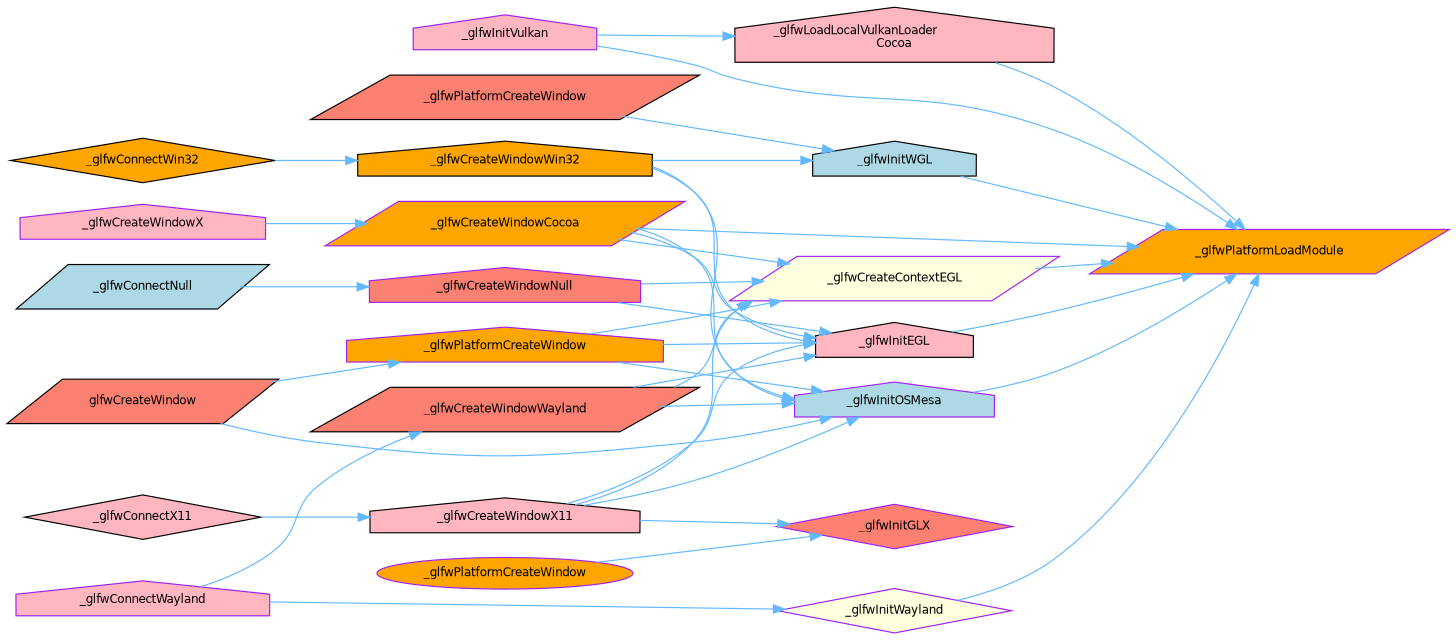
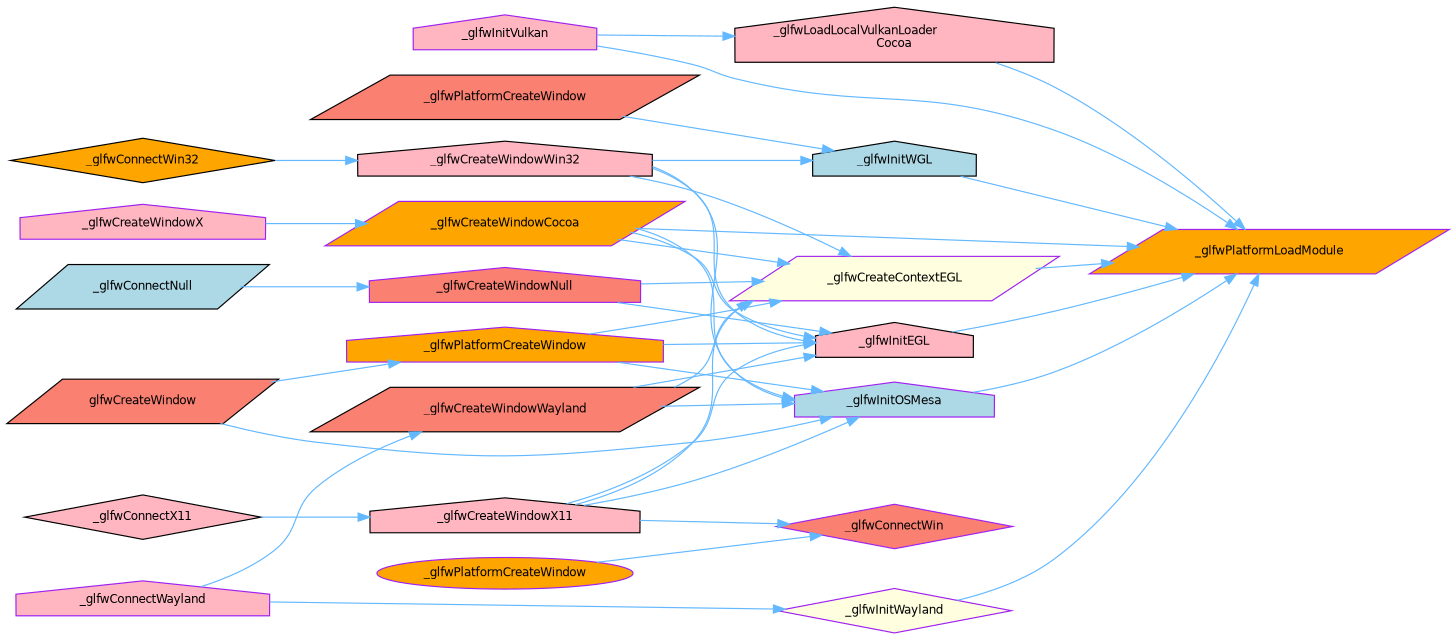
(505, 160) -> (505, 160)
none -> (737, 206)
(894, 527) -> (894, 527)
